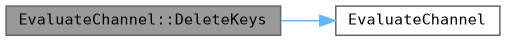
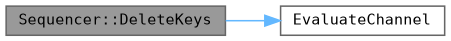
(143, 21) -> (116, 21)
